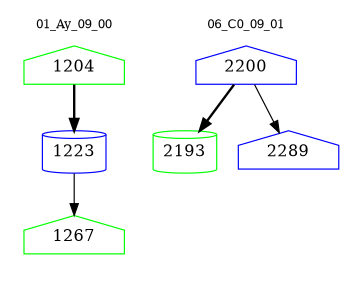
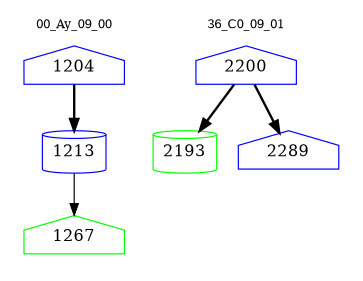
(74, 25) -> (74, 25)
(246, 25) -> (246, 25)
(74, 67) -> (74, 67)
(264, 103) -> (264, 103)
(74, 152) -> (74, 152)
